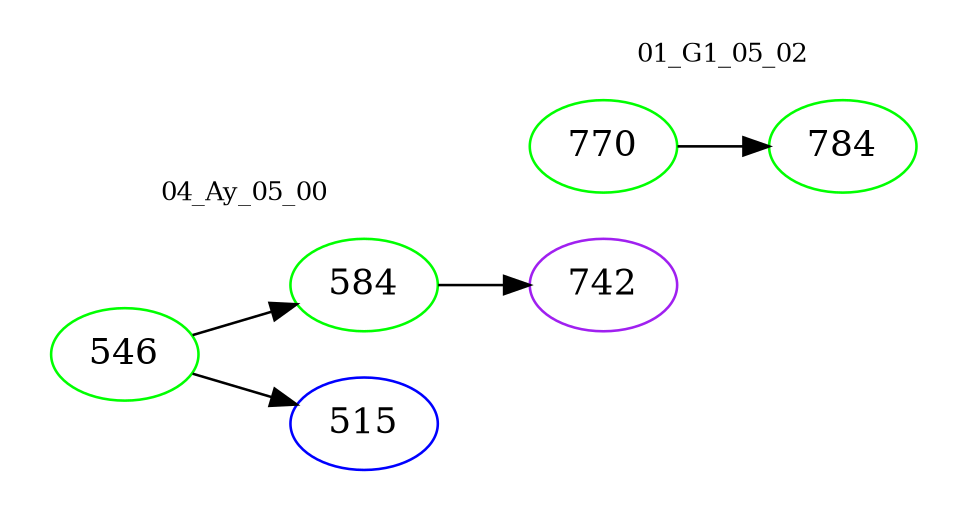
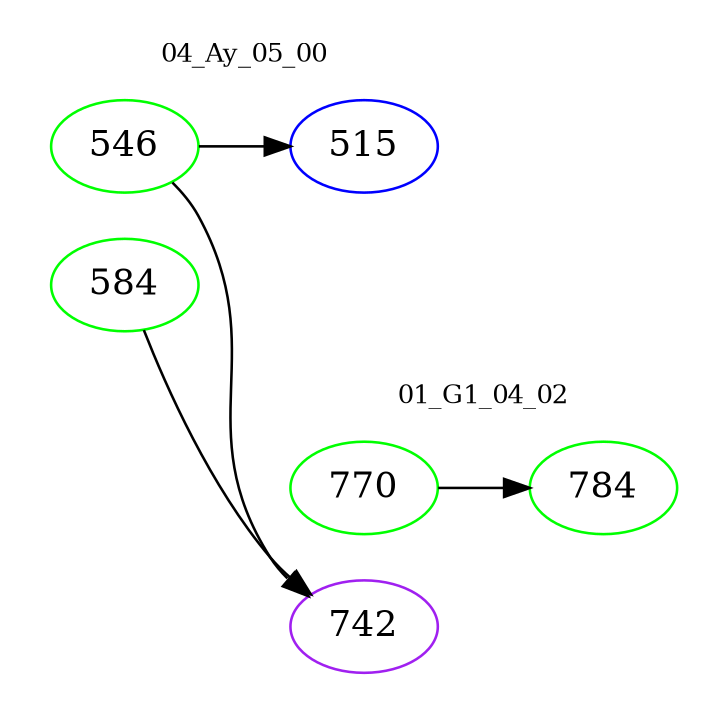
(723, 55) -> (484, 397)
(232, 323) -> (231, 380)
